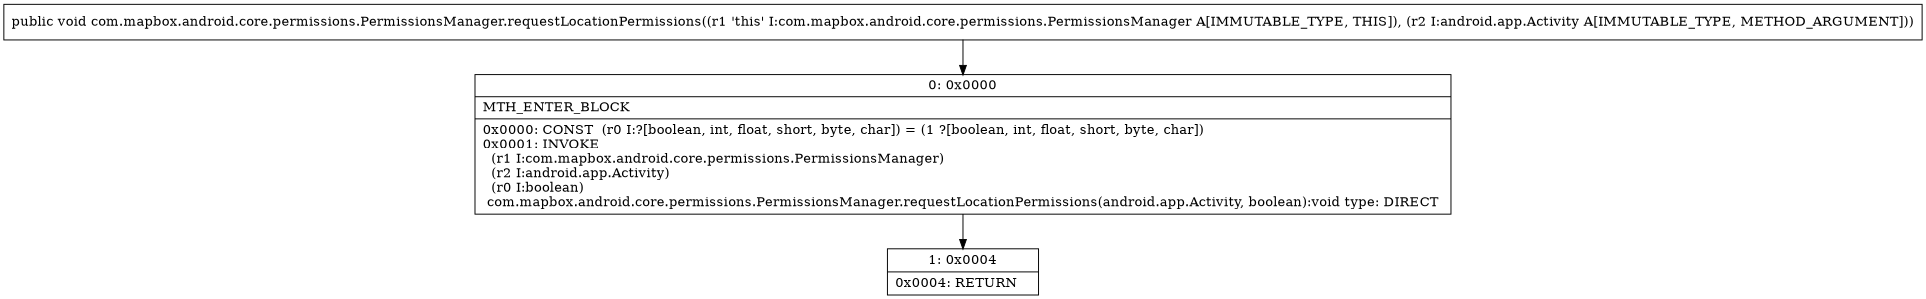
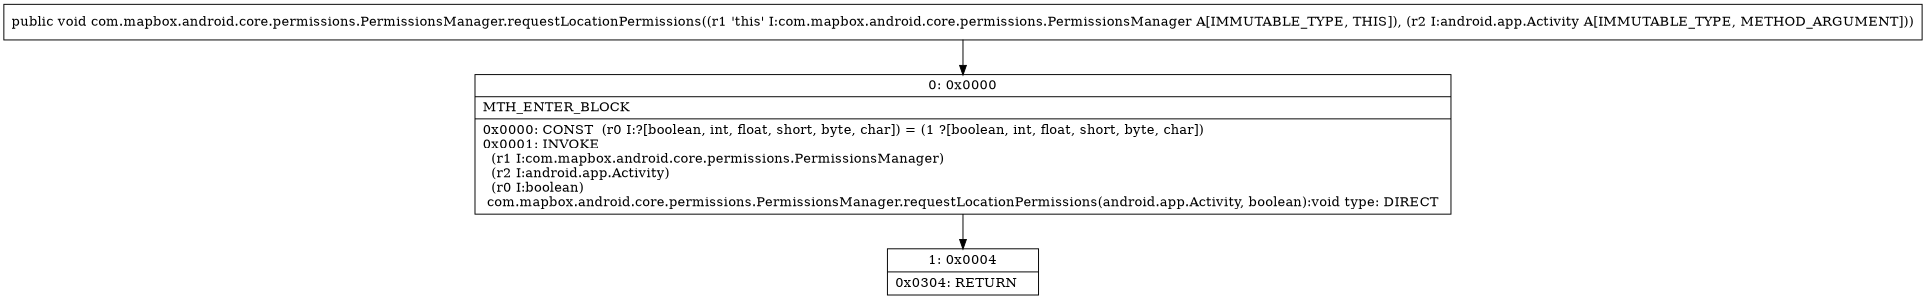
(963, 283) -> (963, 283)
